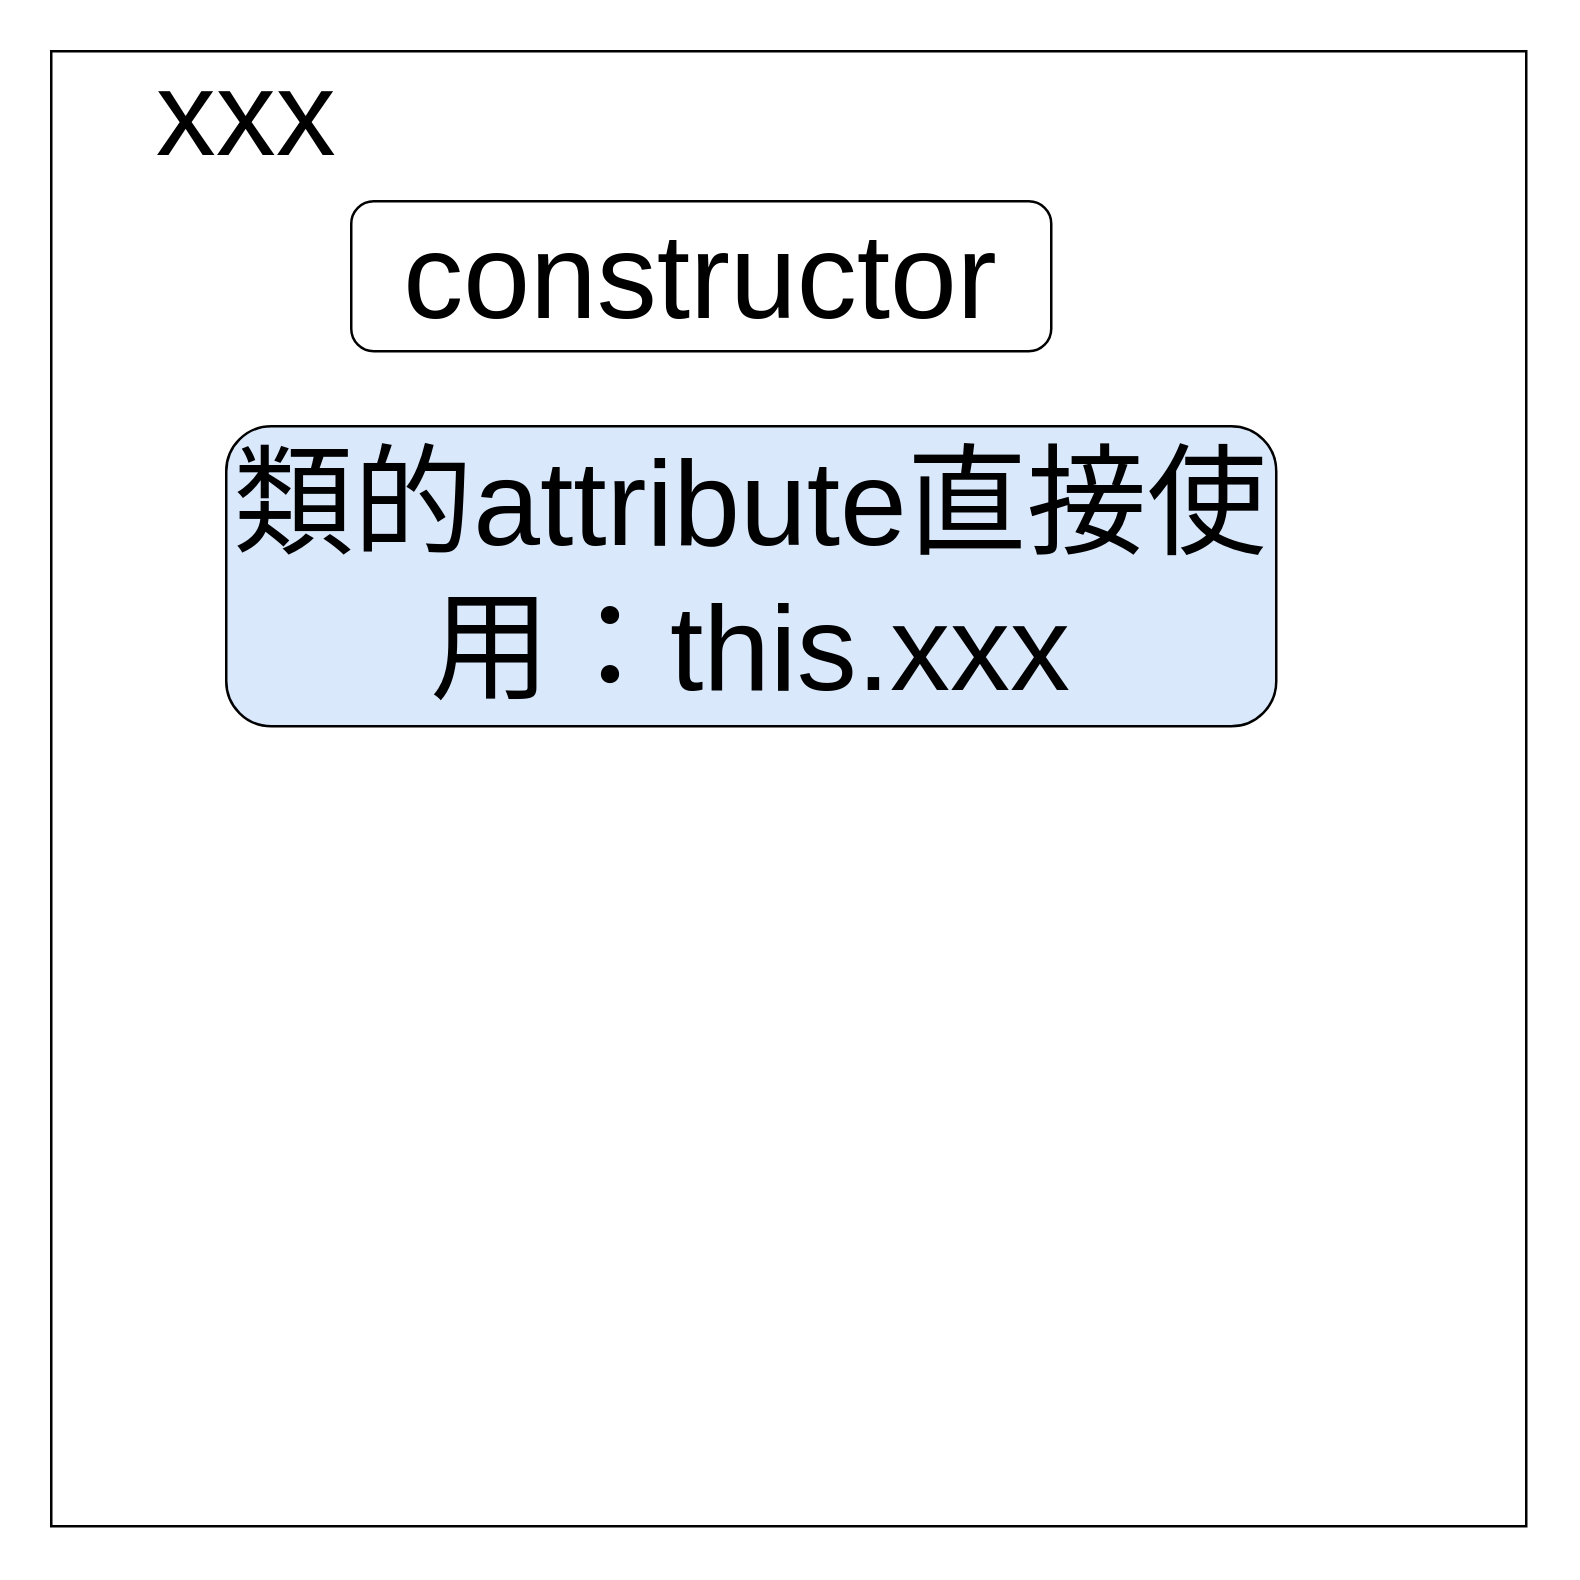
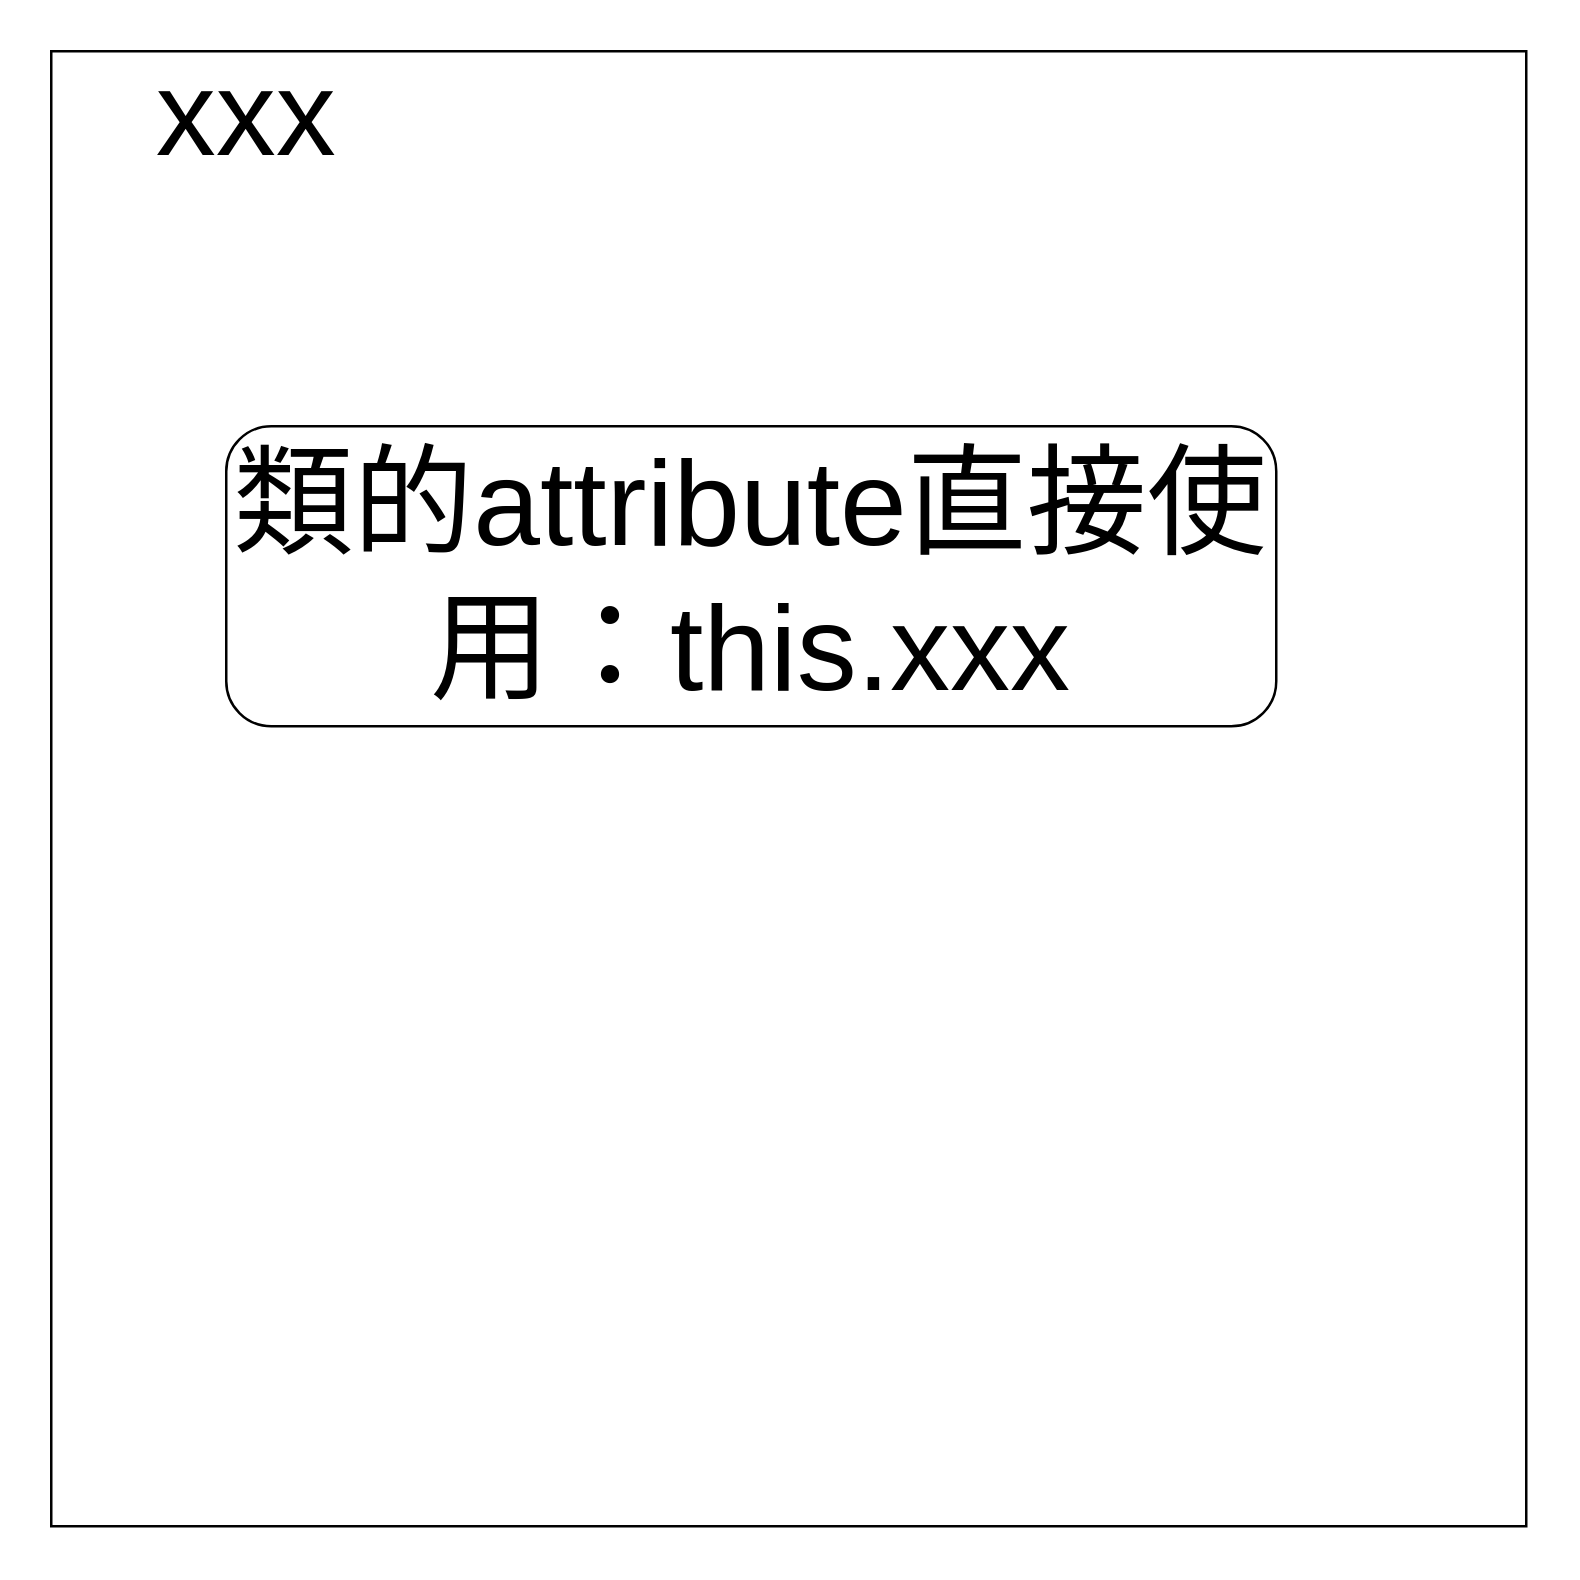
(701, 276) -> none
(751, 576) -> (751, 576)
